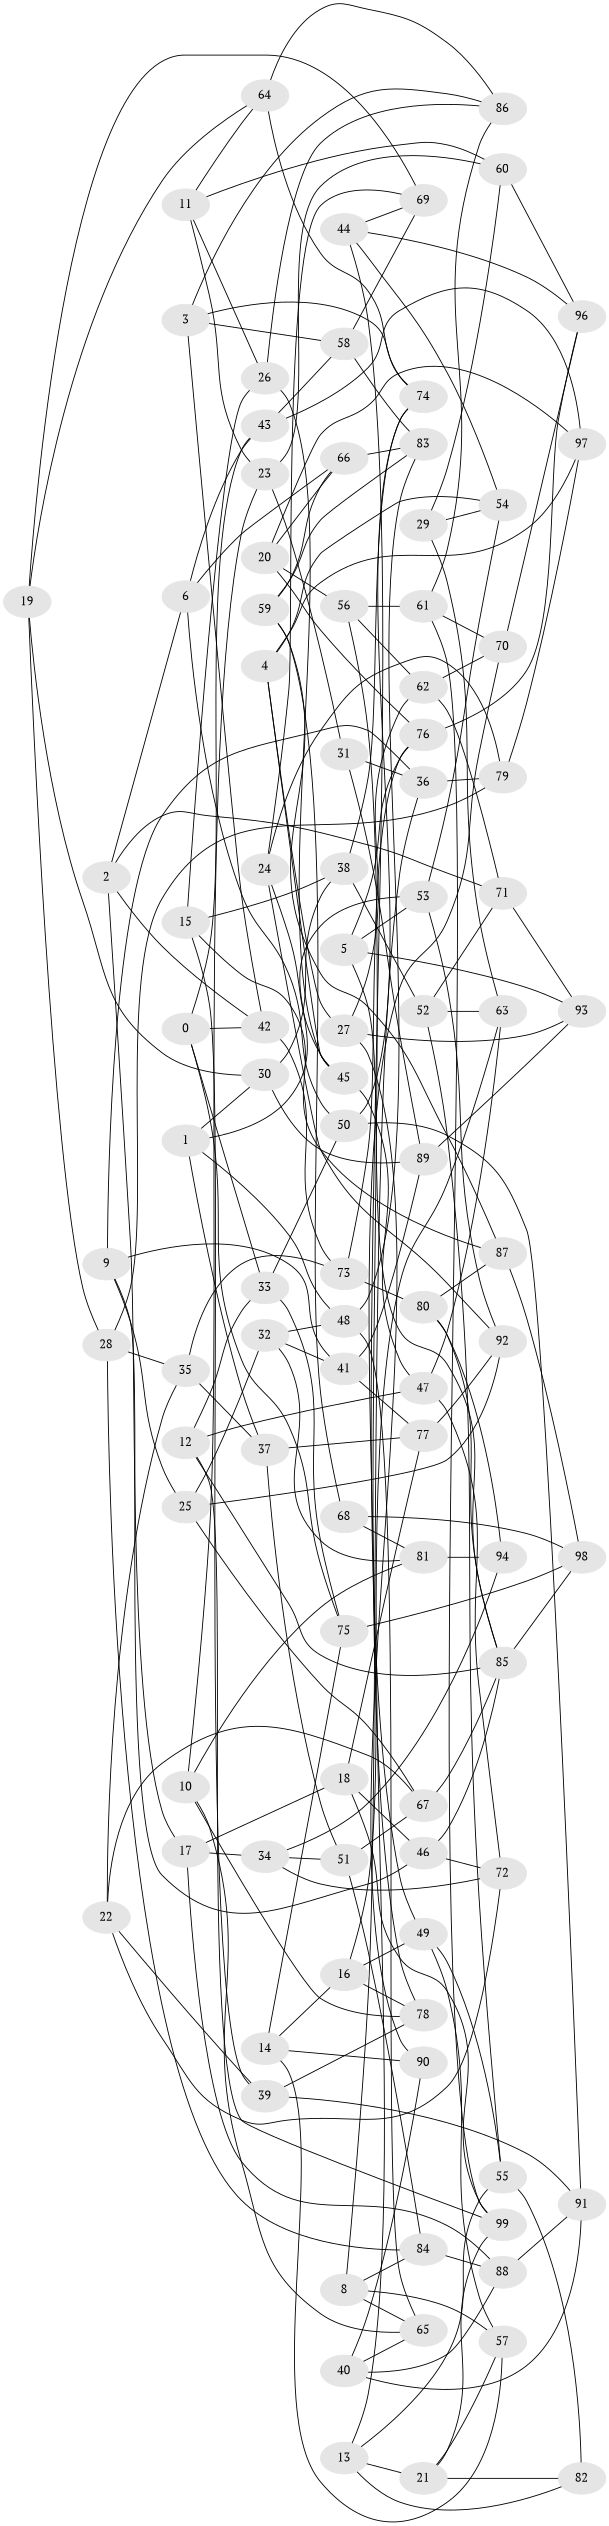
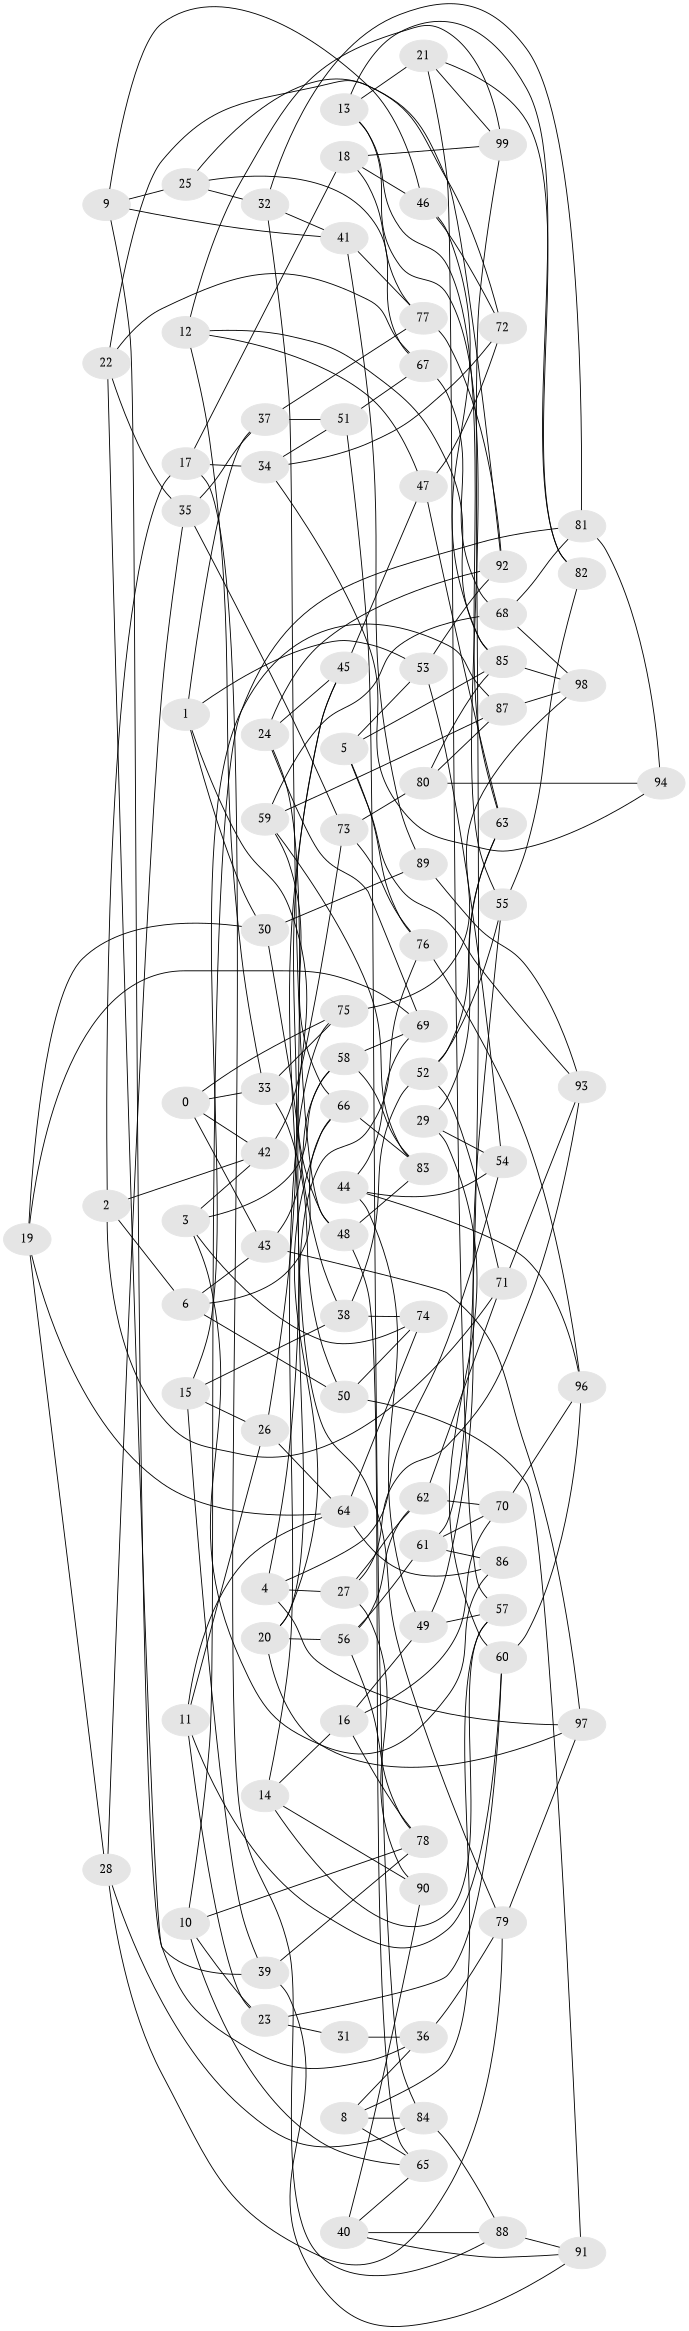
(302, 178) -> (309, 1475)
(387, 956) -> none
(467, 1743) -> (462, 485)
